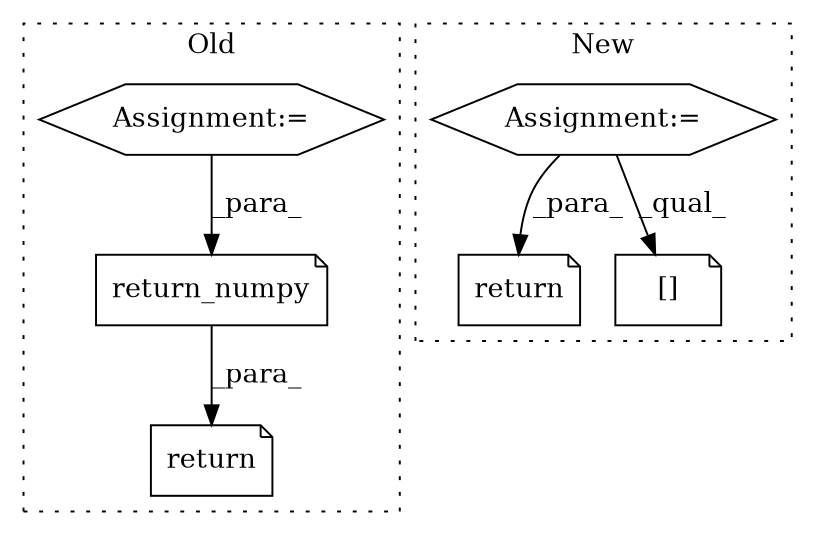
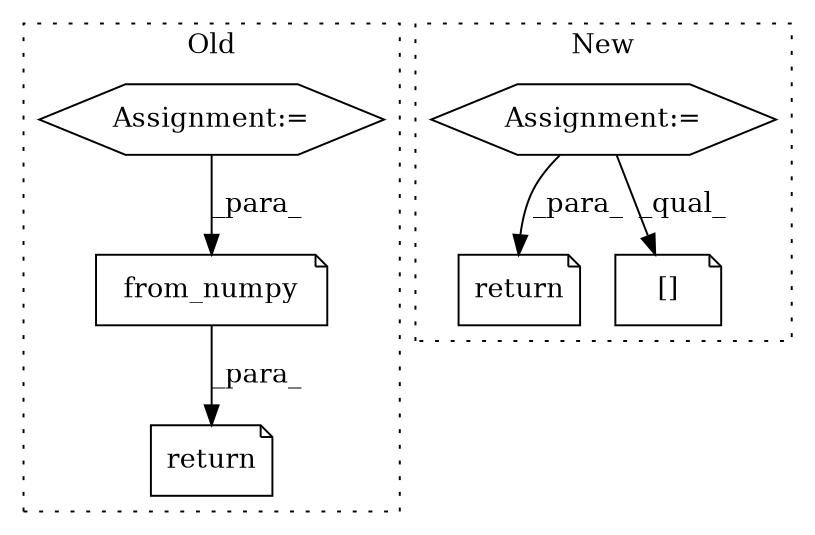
(212, 290) -> (212, 290)
